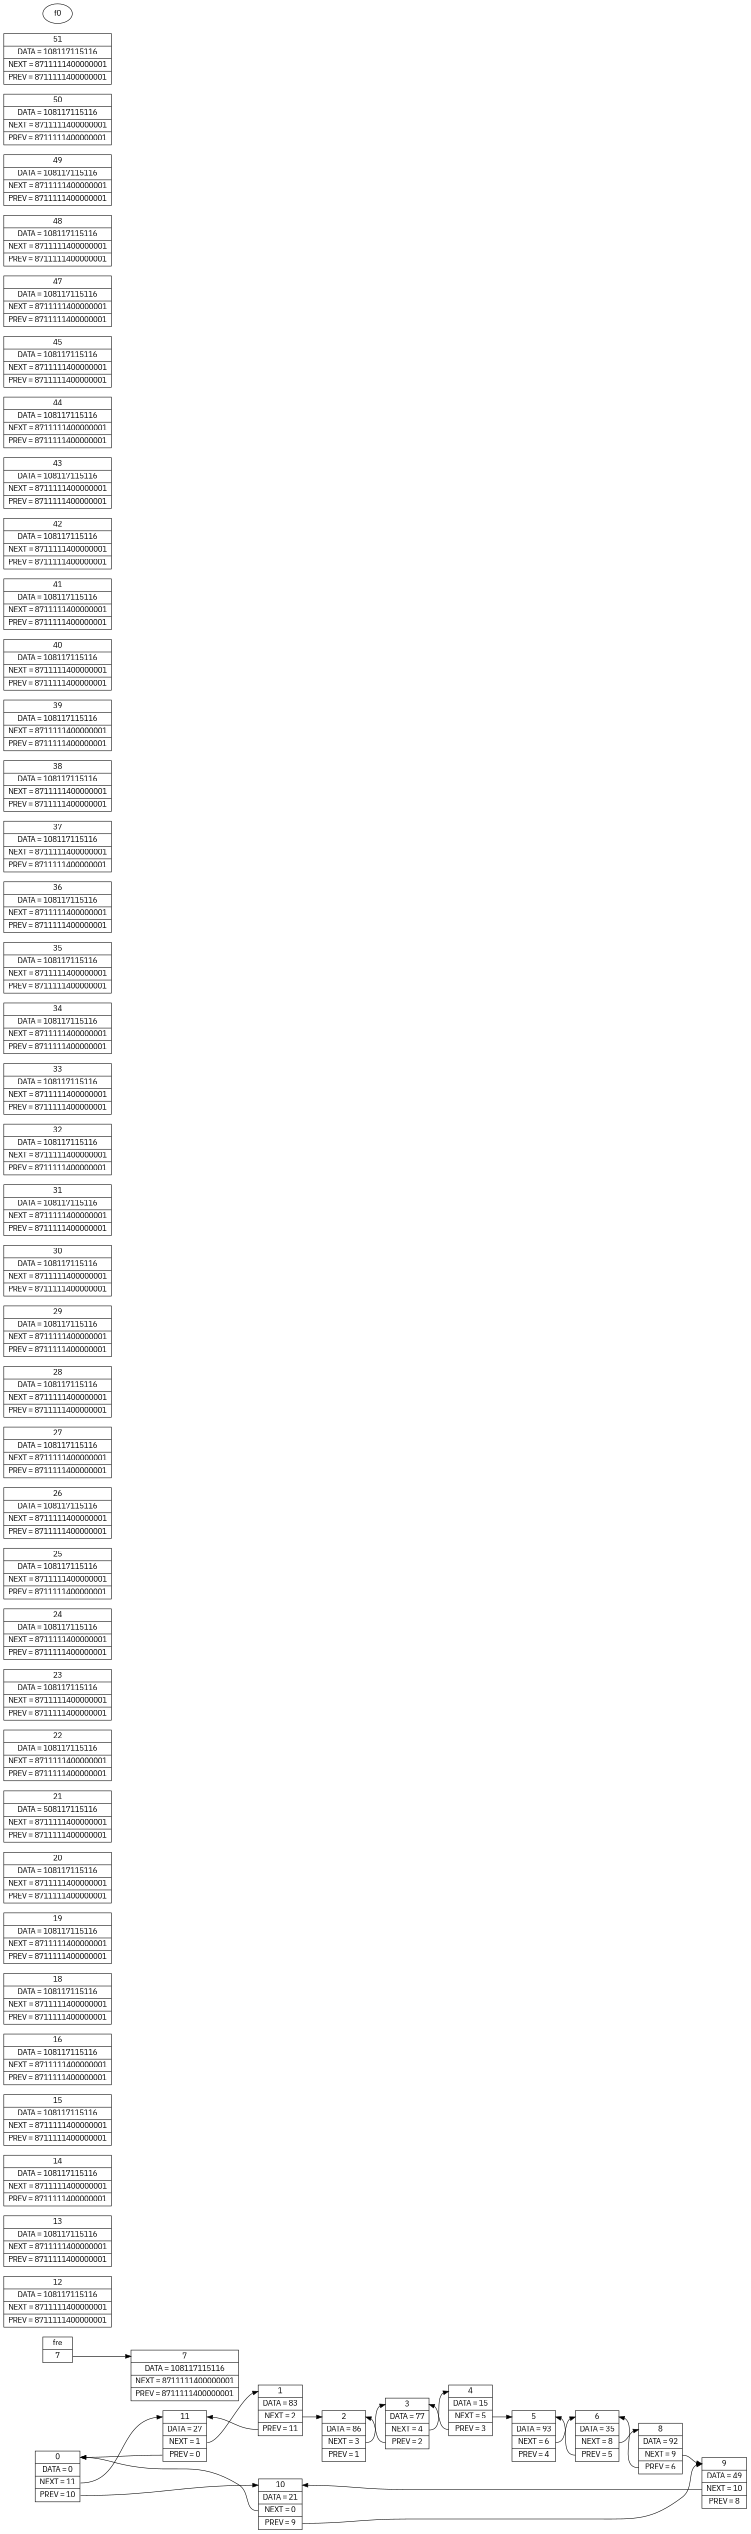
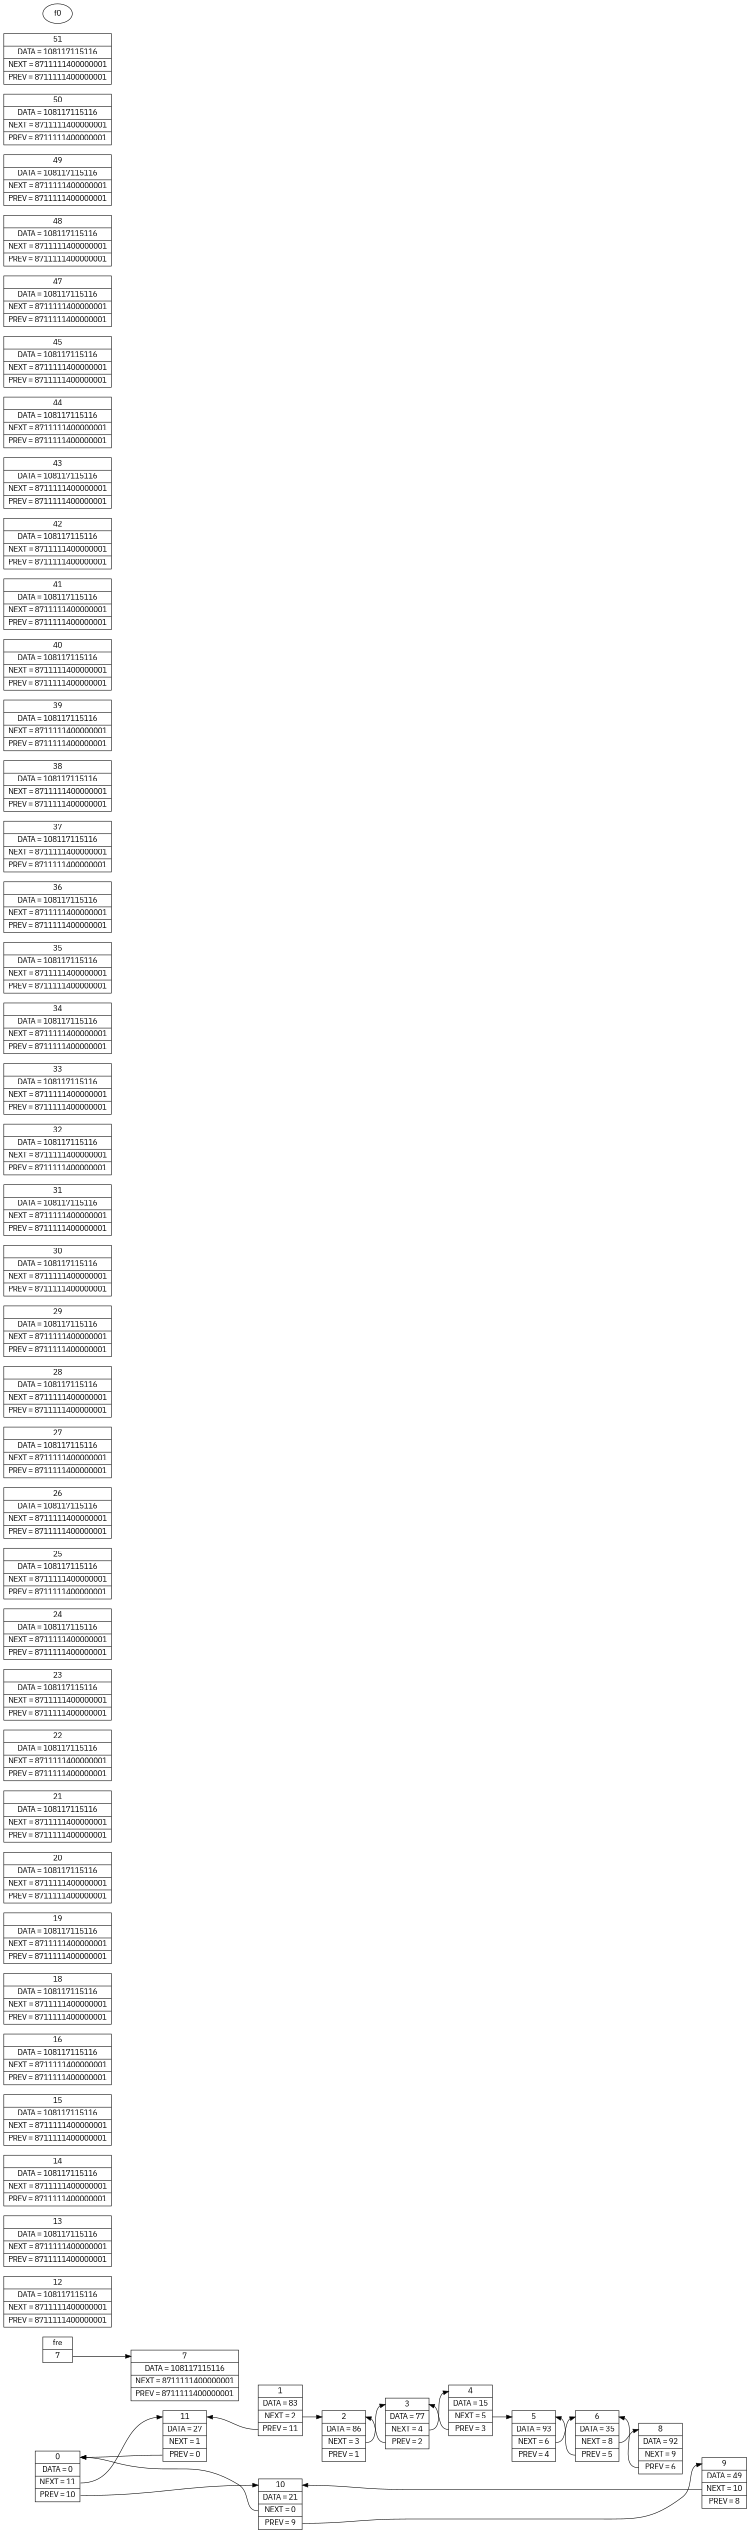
(58, 1810) -> (58, 1810)
(232, 2418) -> none
(690, 2458) -> none
